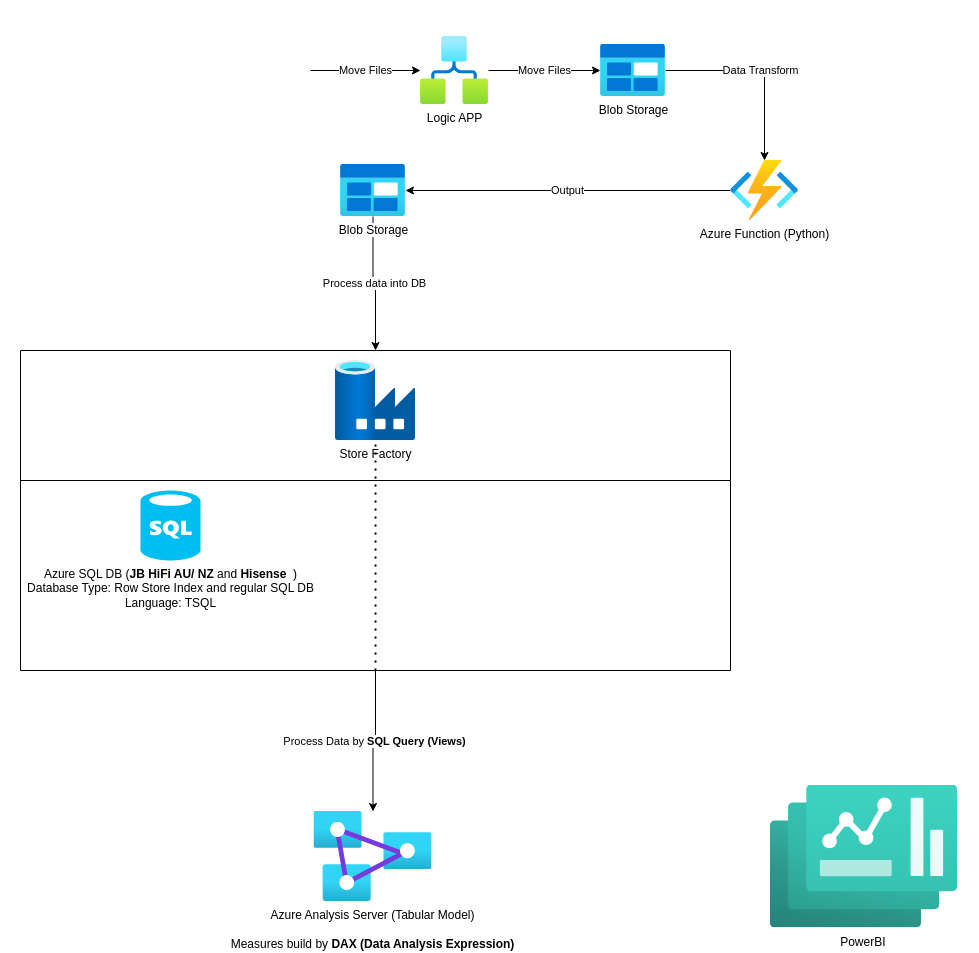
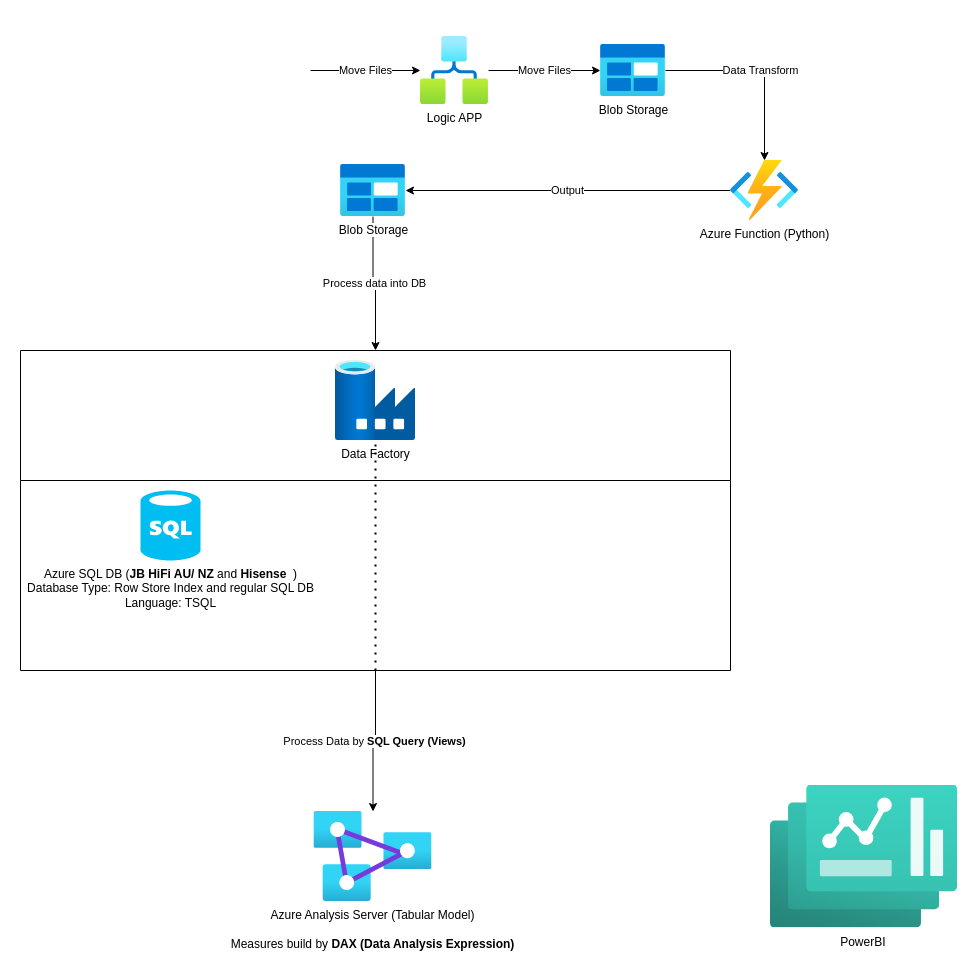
(376, 455) -> (376, 455)
